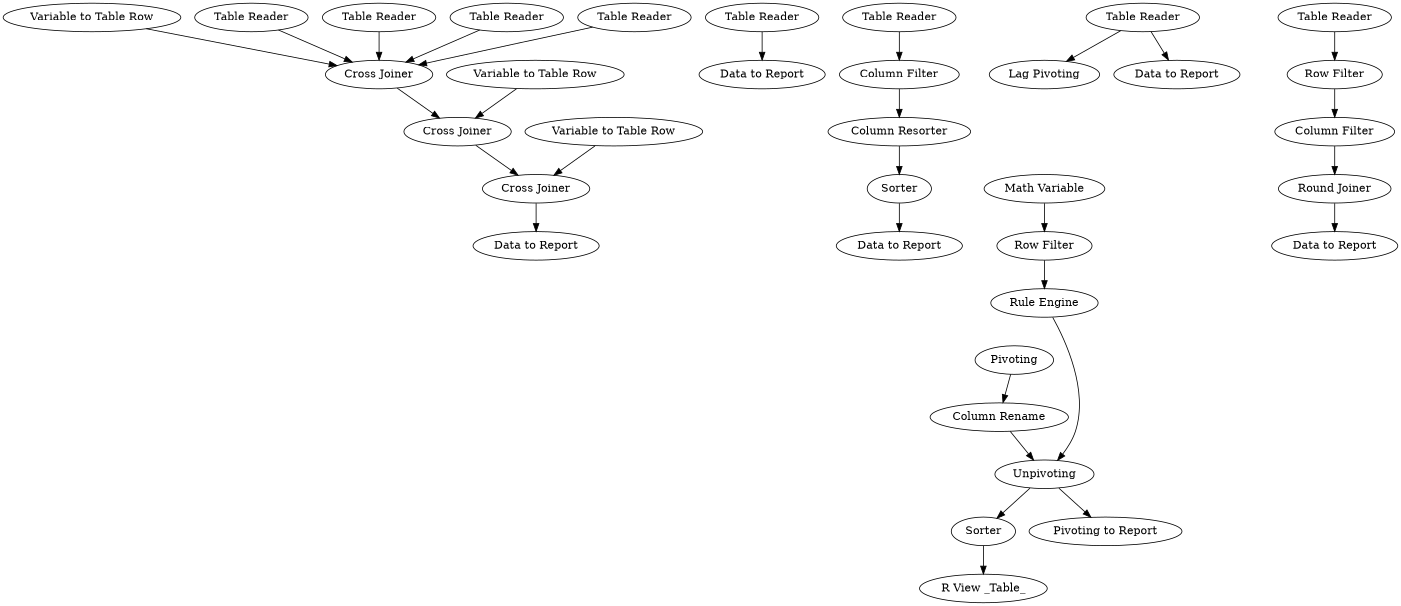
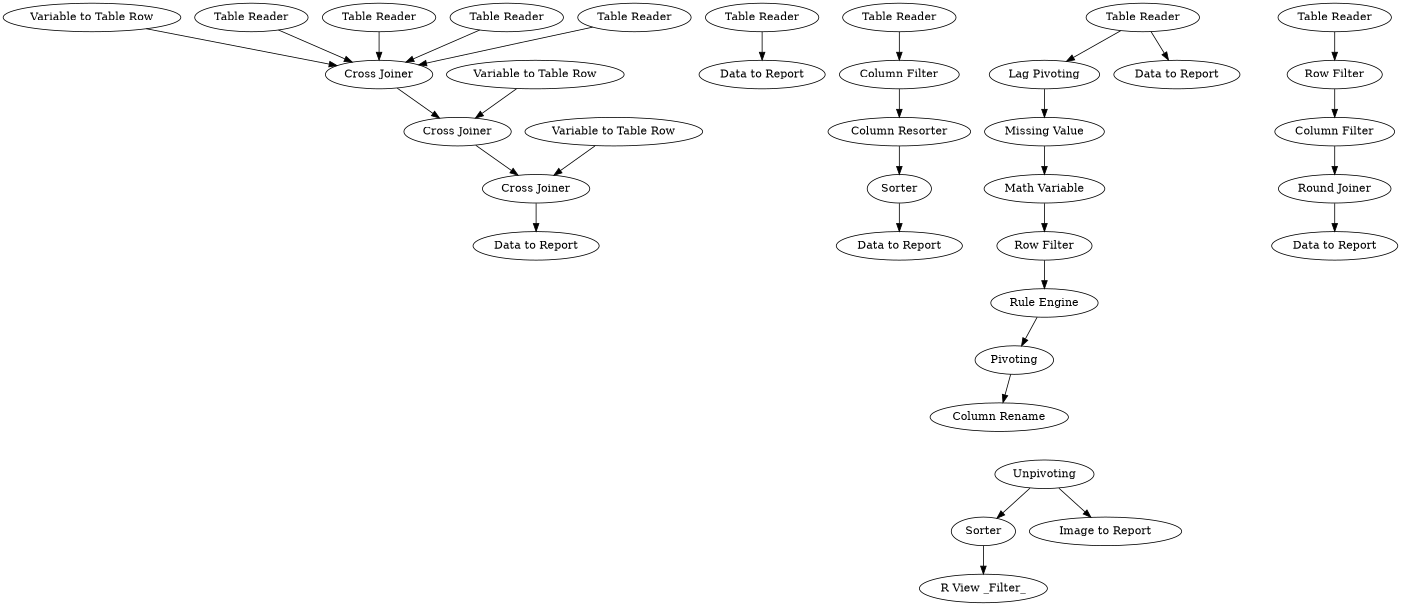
none -> (1044, 132)
(1078, 385) -> (1031, 328)
(1019, 443) -> none
(1106, 531) -> (1106, 531)
(983, 588) -> (983, 588)
